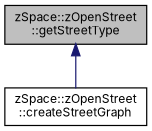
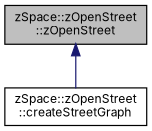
(76, 25) -> (76, 25)
